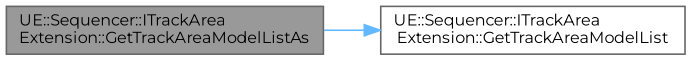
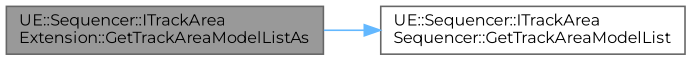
(533, 30) -> (533, 30)
